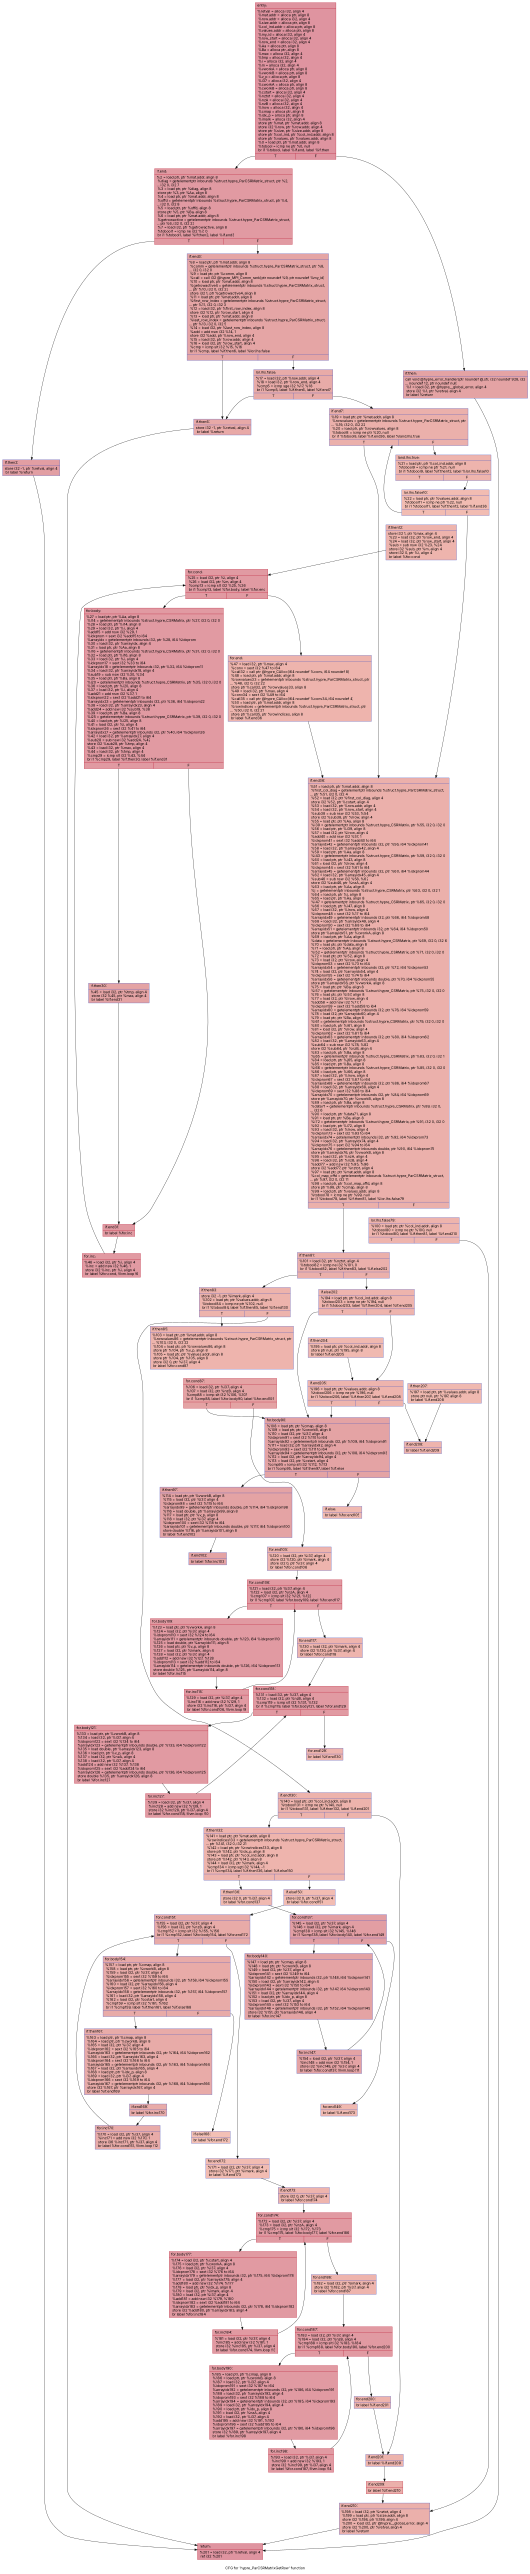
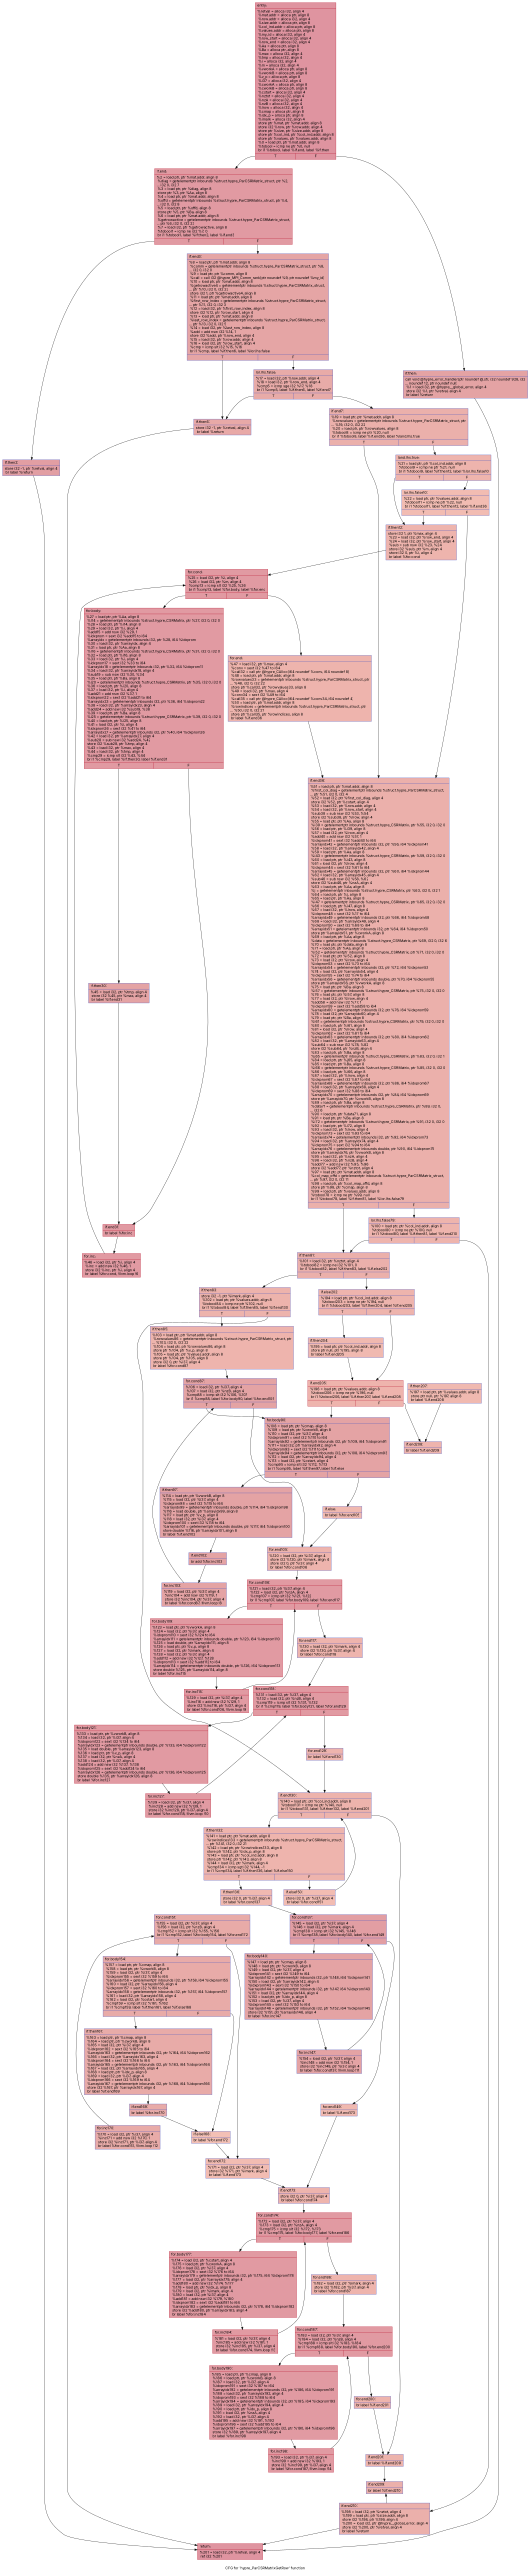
(384, 485) -> (424, 519)
none -> (395, 501)
none -> (414, 1212)
none -> (359, 1243)
(297, 1360) -> (343, 1325)
none -> (226, 1372)
(230, 1393) -> (230, 1393)
(355, 1393) -> (355, 1393)
none -> (324, 1532)
(208, 1562) -> (207, 1562)
none -> (194, 1595)
none -> (325, 1775)
(268, 1910) -> (355, 1858)
(141, 2120) -> (178, 2123)
(127, 2142) -> (127, 2142)
none -> (222, 2150)
none -> (322, 2151)
(385, 2488) -> (385, 2488)
(383, 2497) -> (386, 2500)
